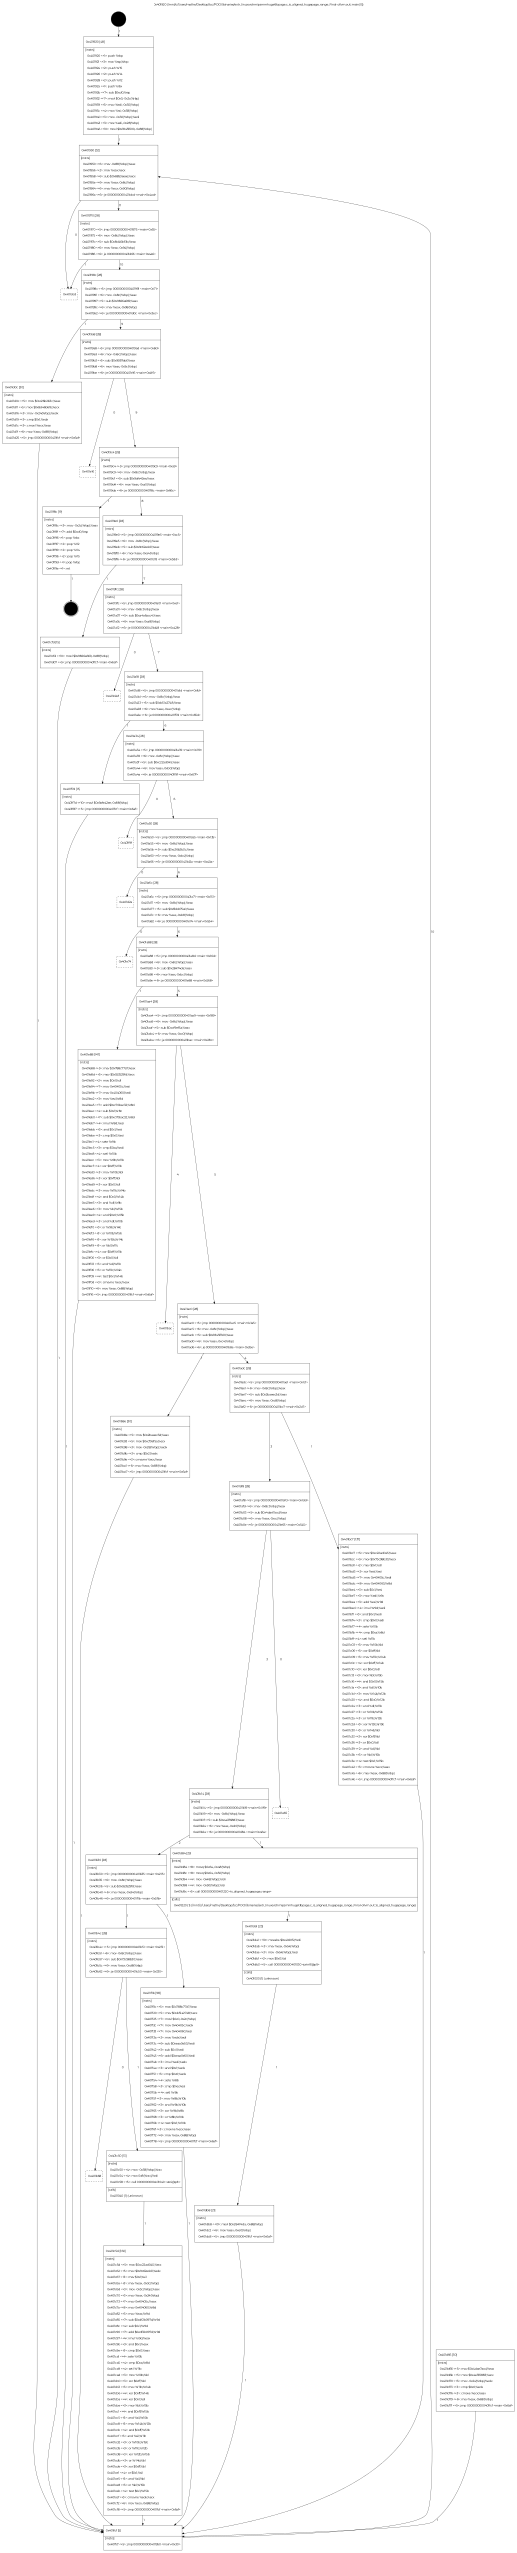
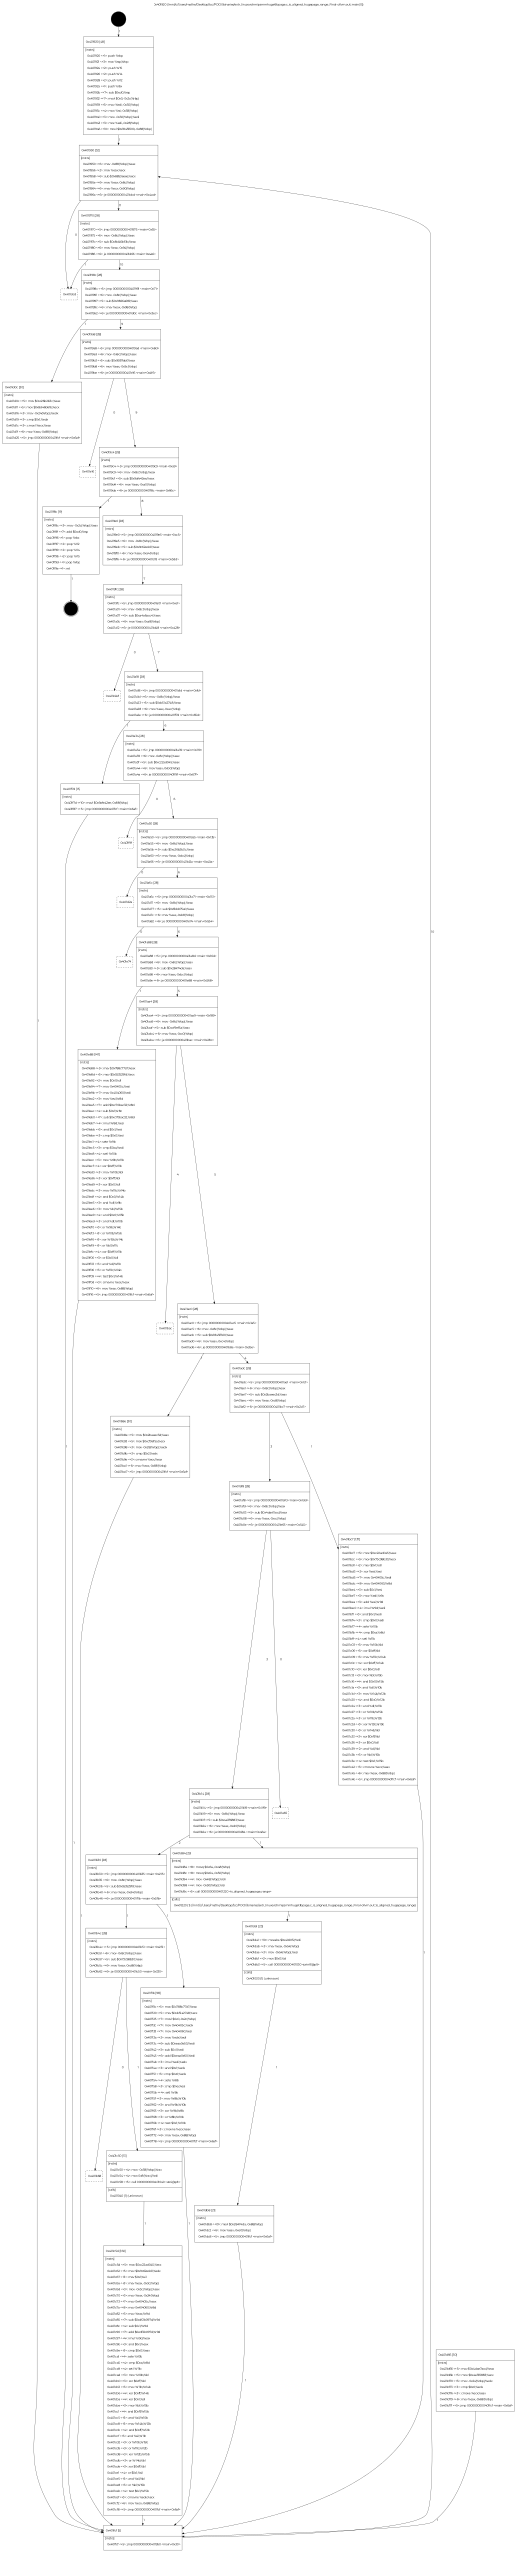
(80, 653) -> none
